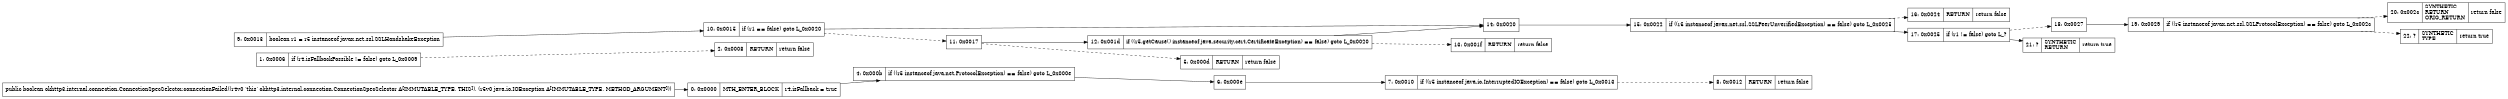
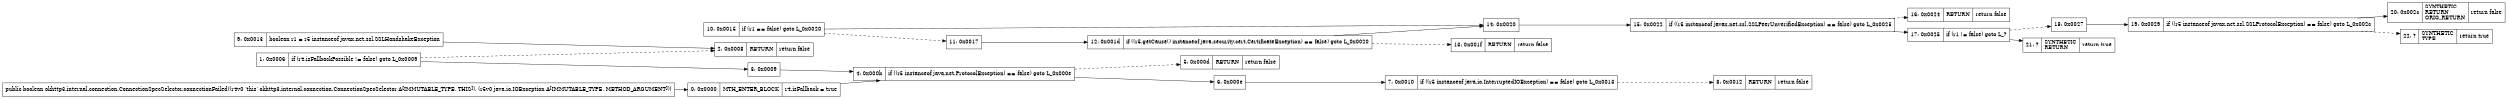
(2371, 17) -> (2371, 17)
(572, 34) -> (577, 45)
(1079, 51) -> (1126, 67)
none -> (764, 70)
